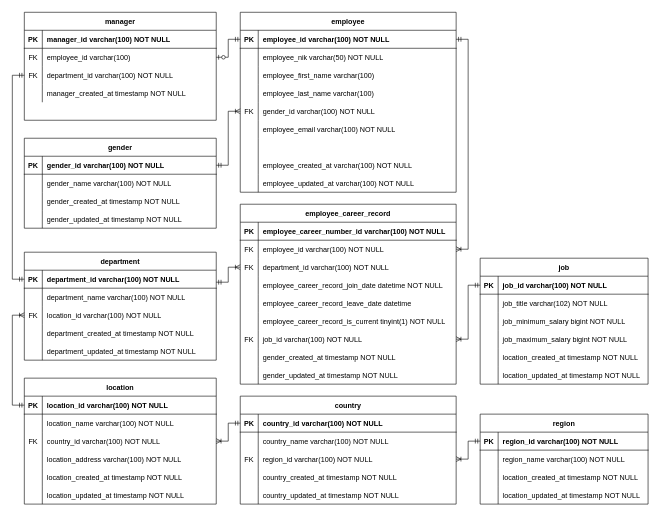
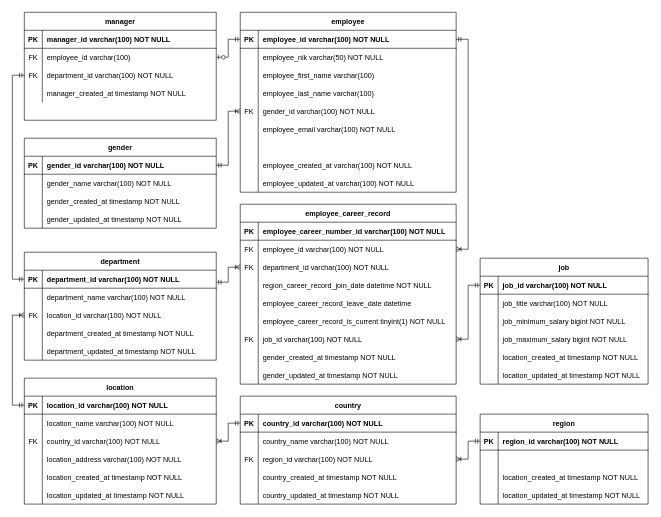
(358, 286) -> (354, 286)
(562, 304) -> (562, 304)
(573, 459) -> none
